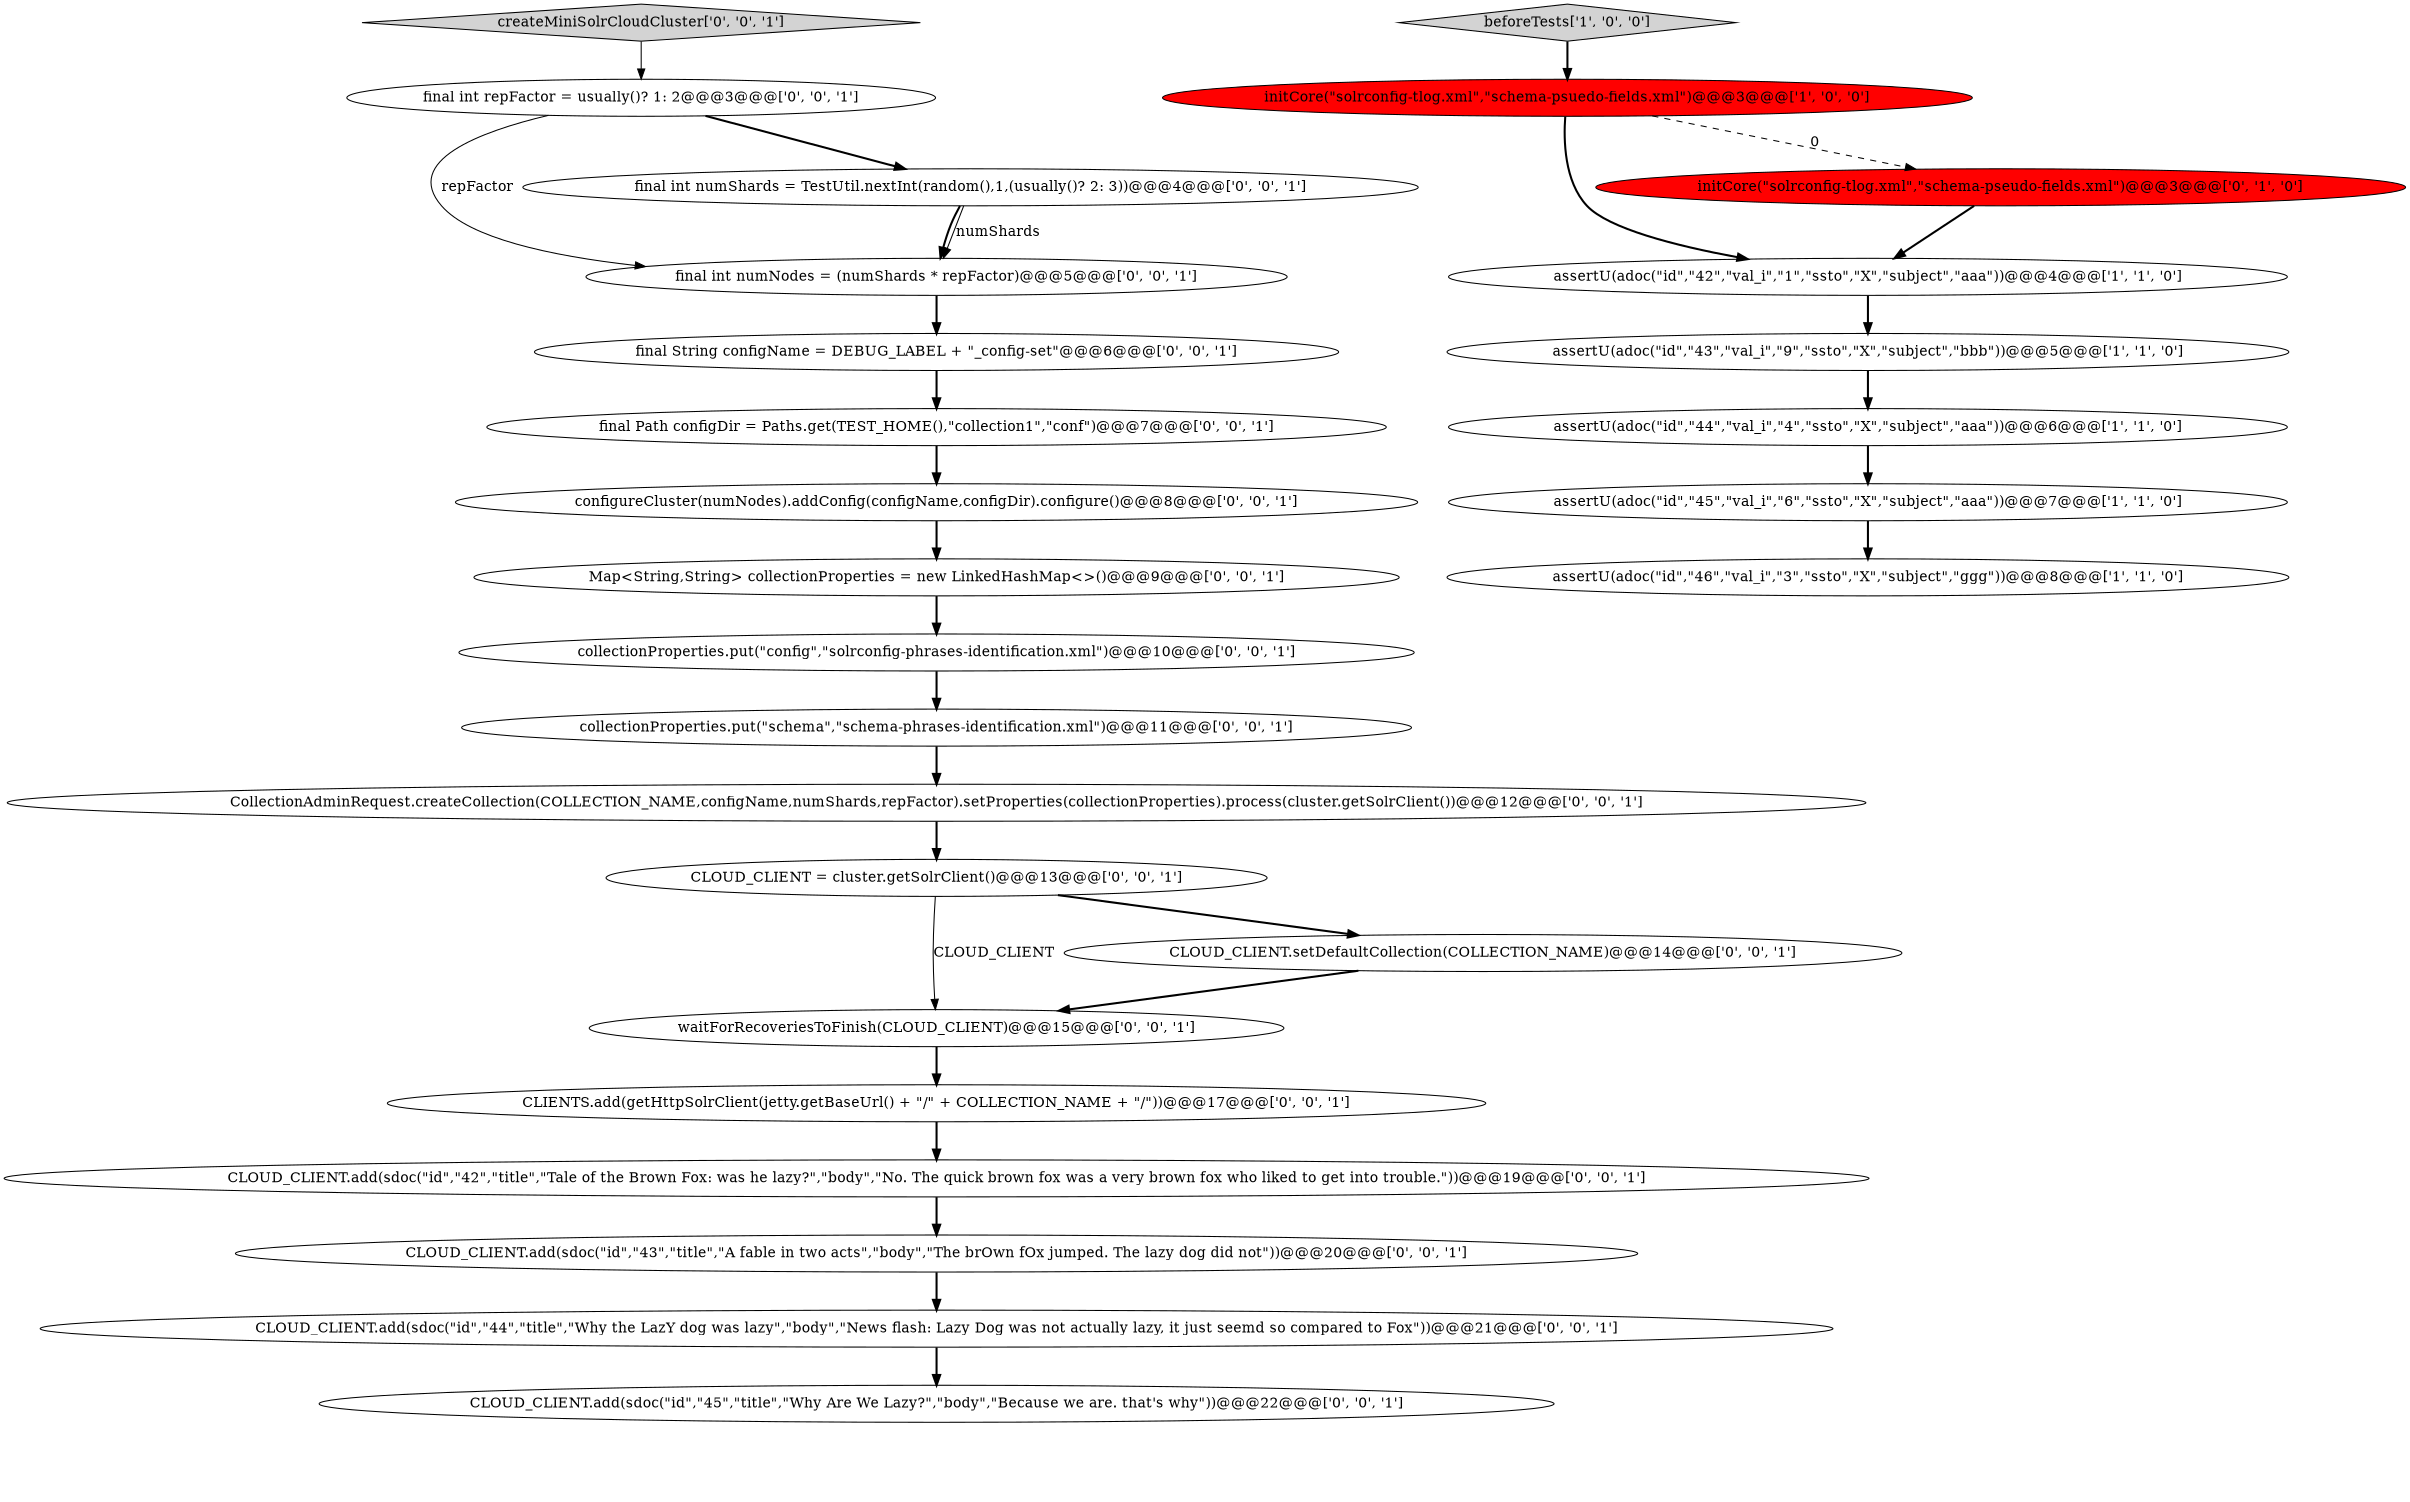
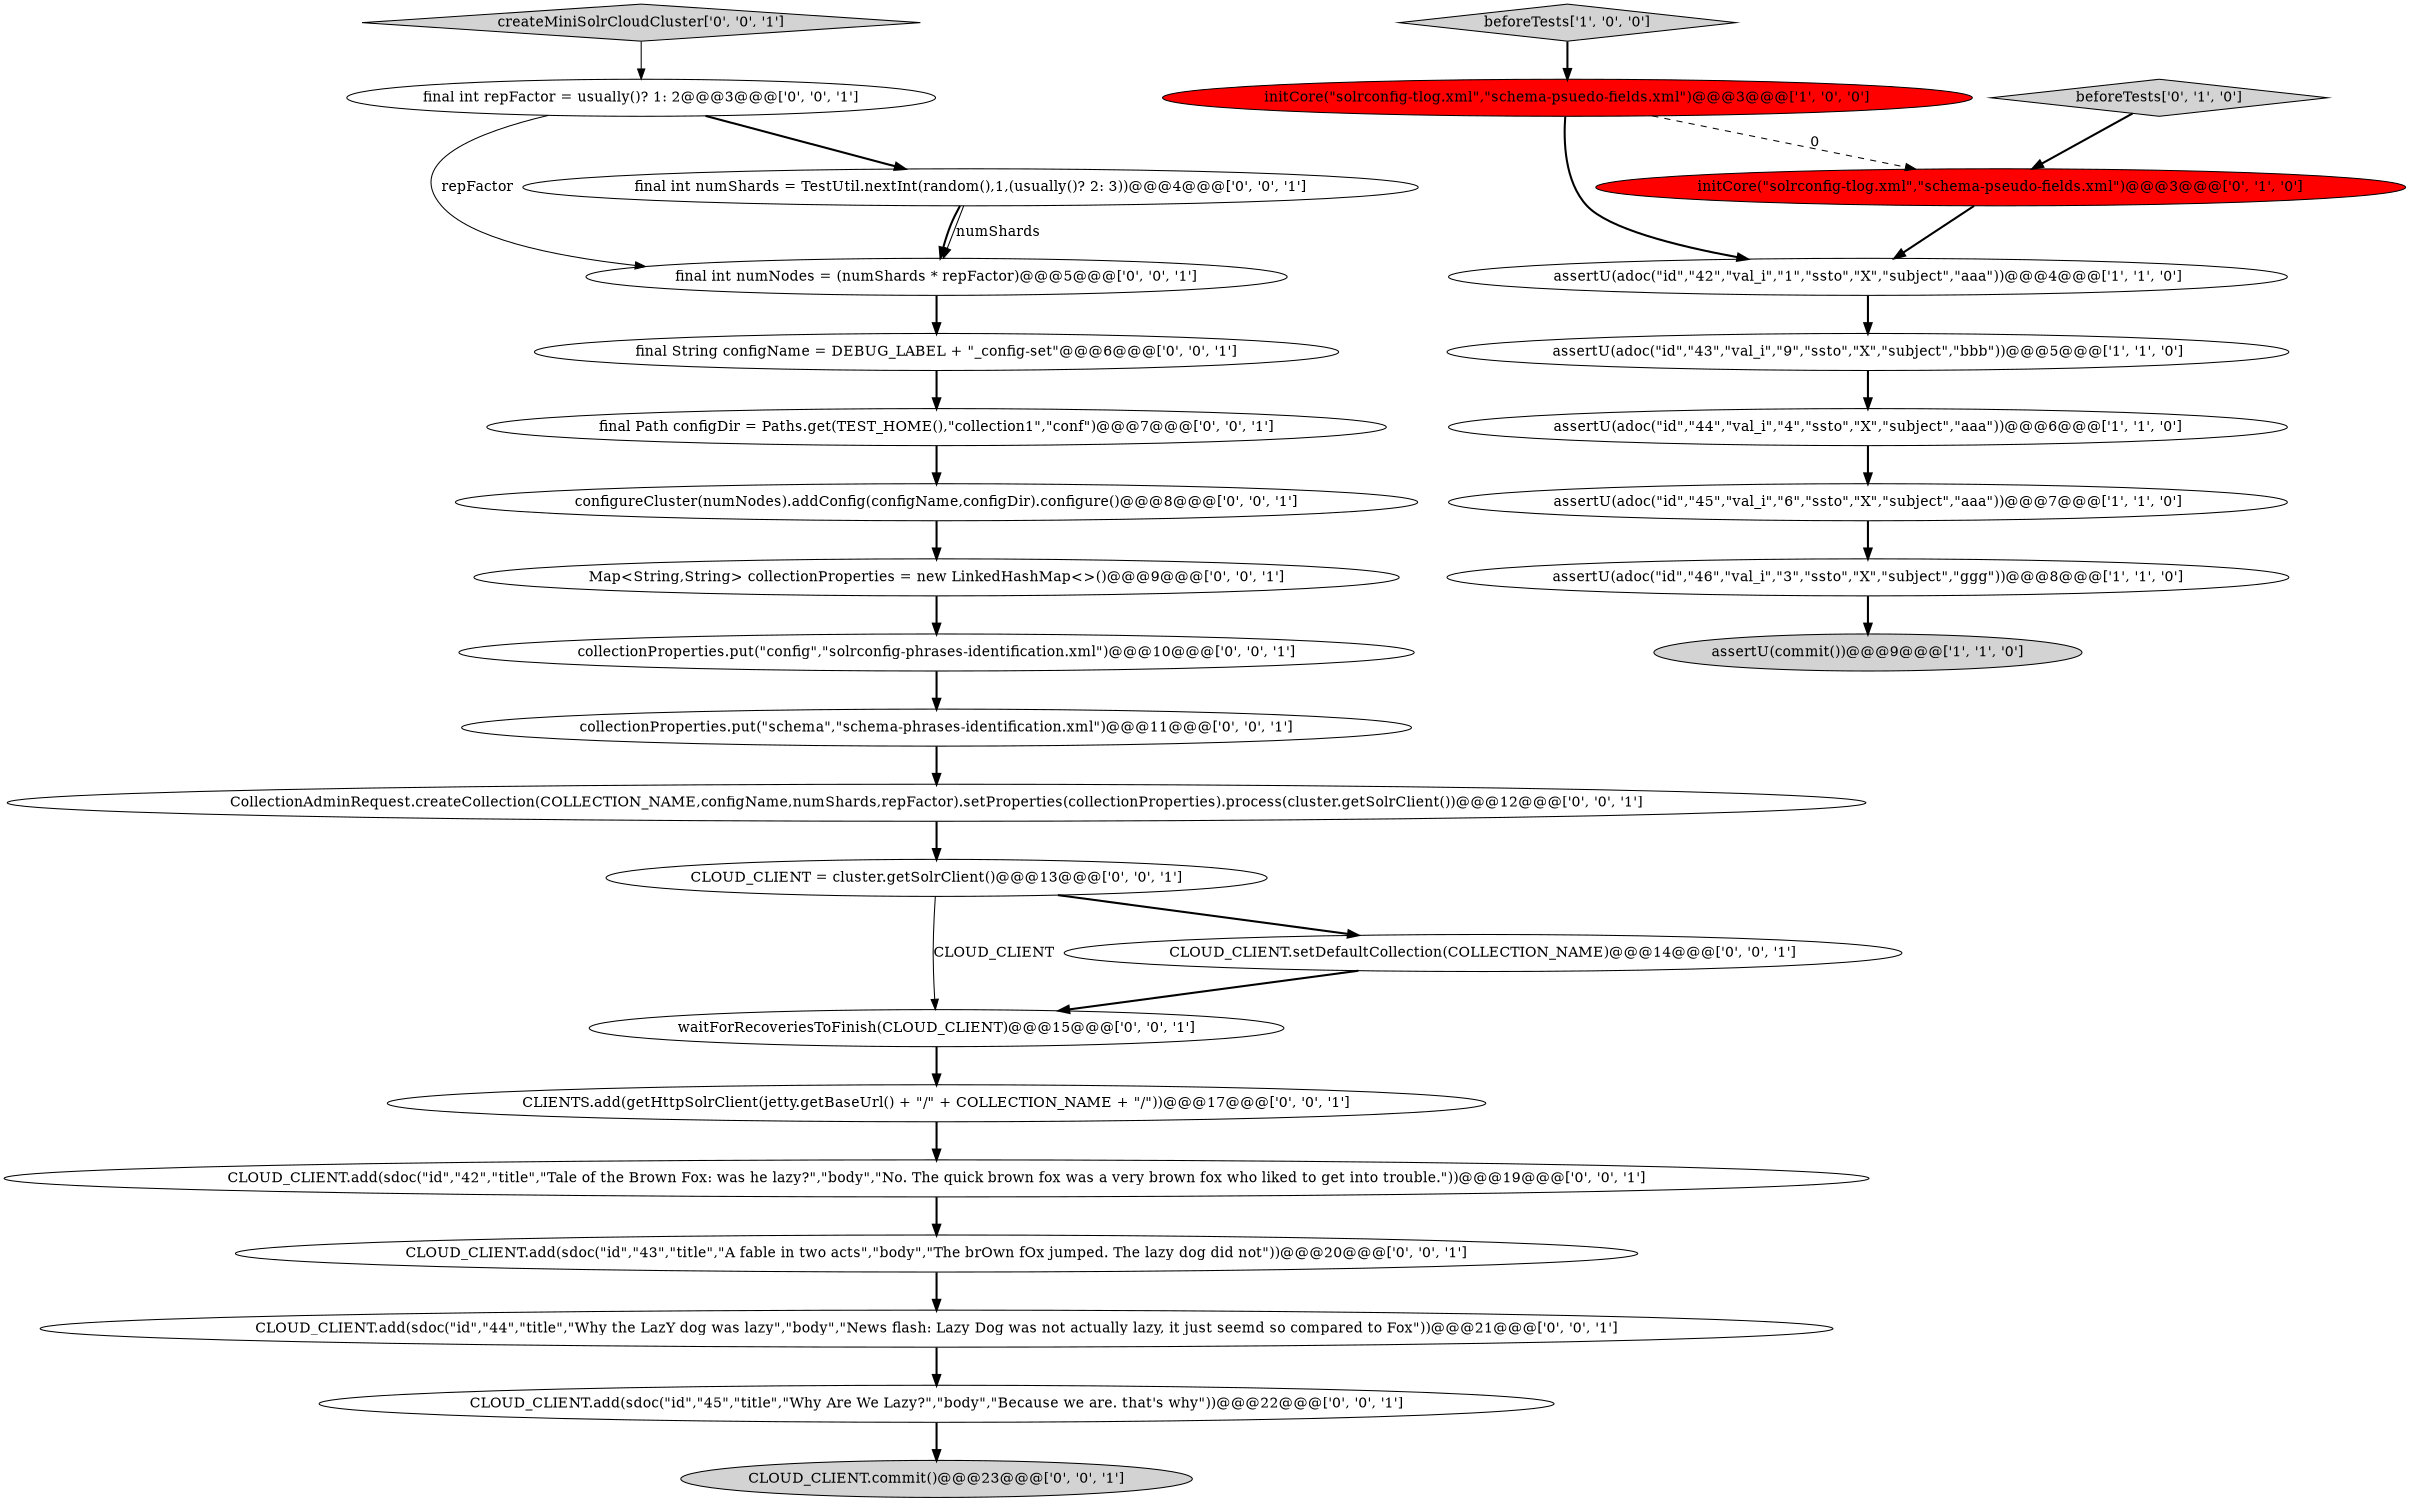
none -> (2159, 98)
none -> (1868, 652)
none -> (937, 1479)
